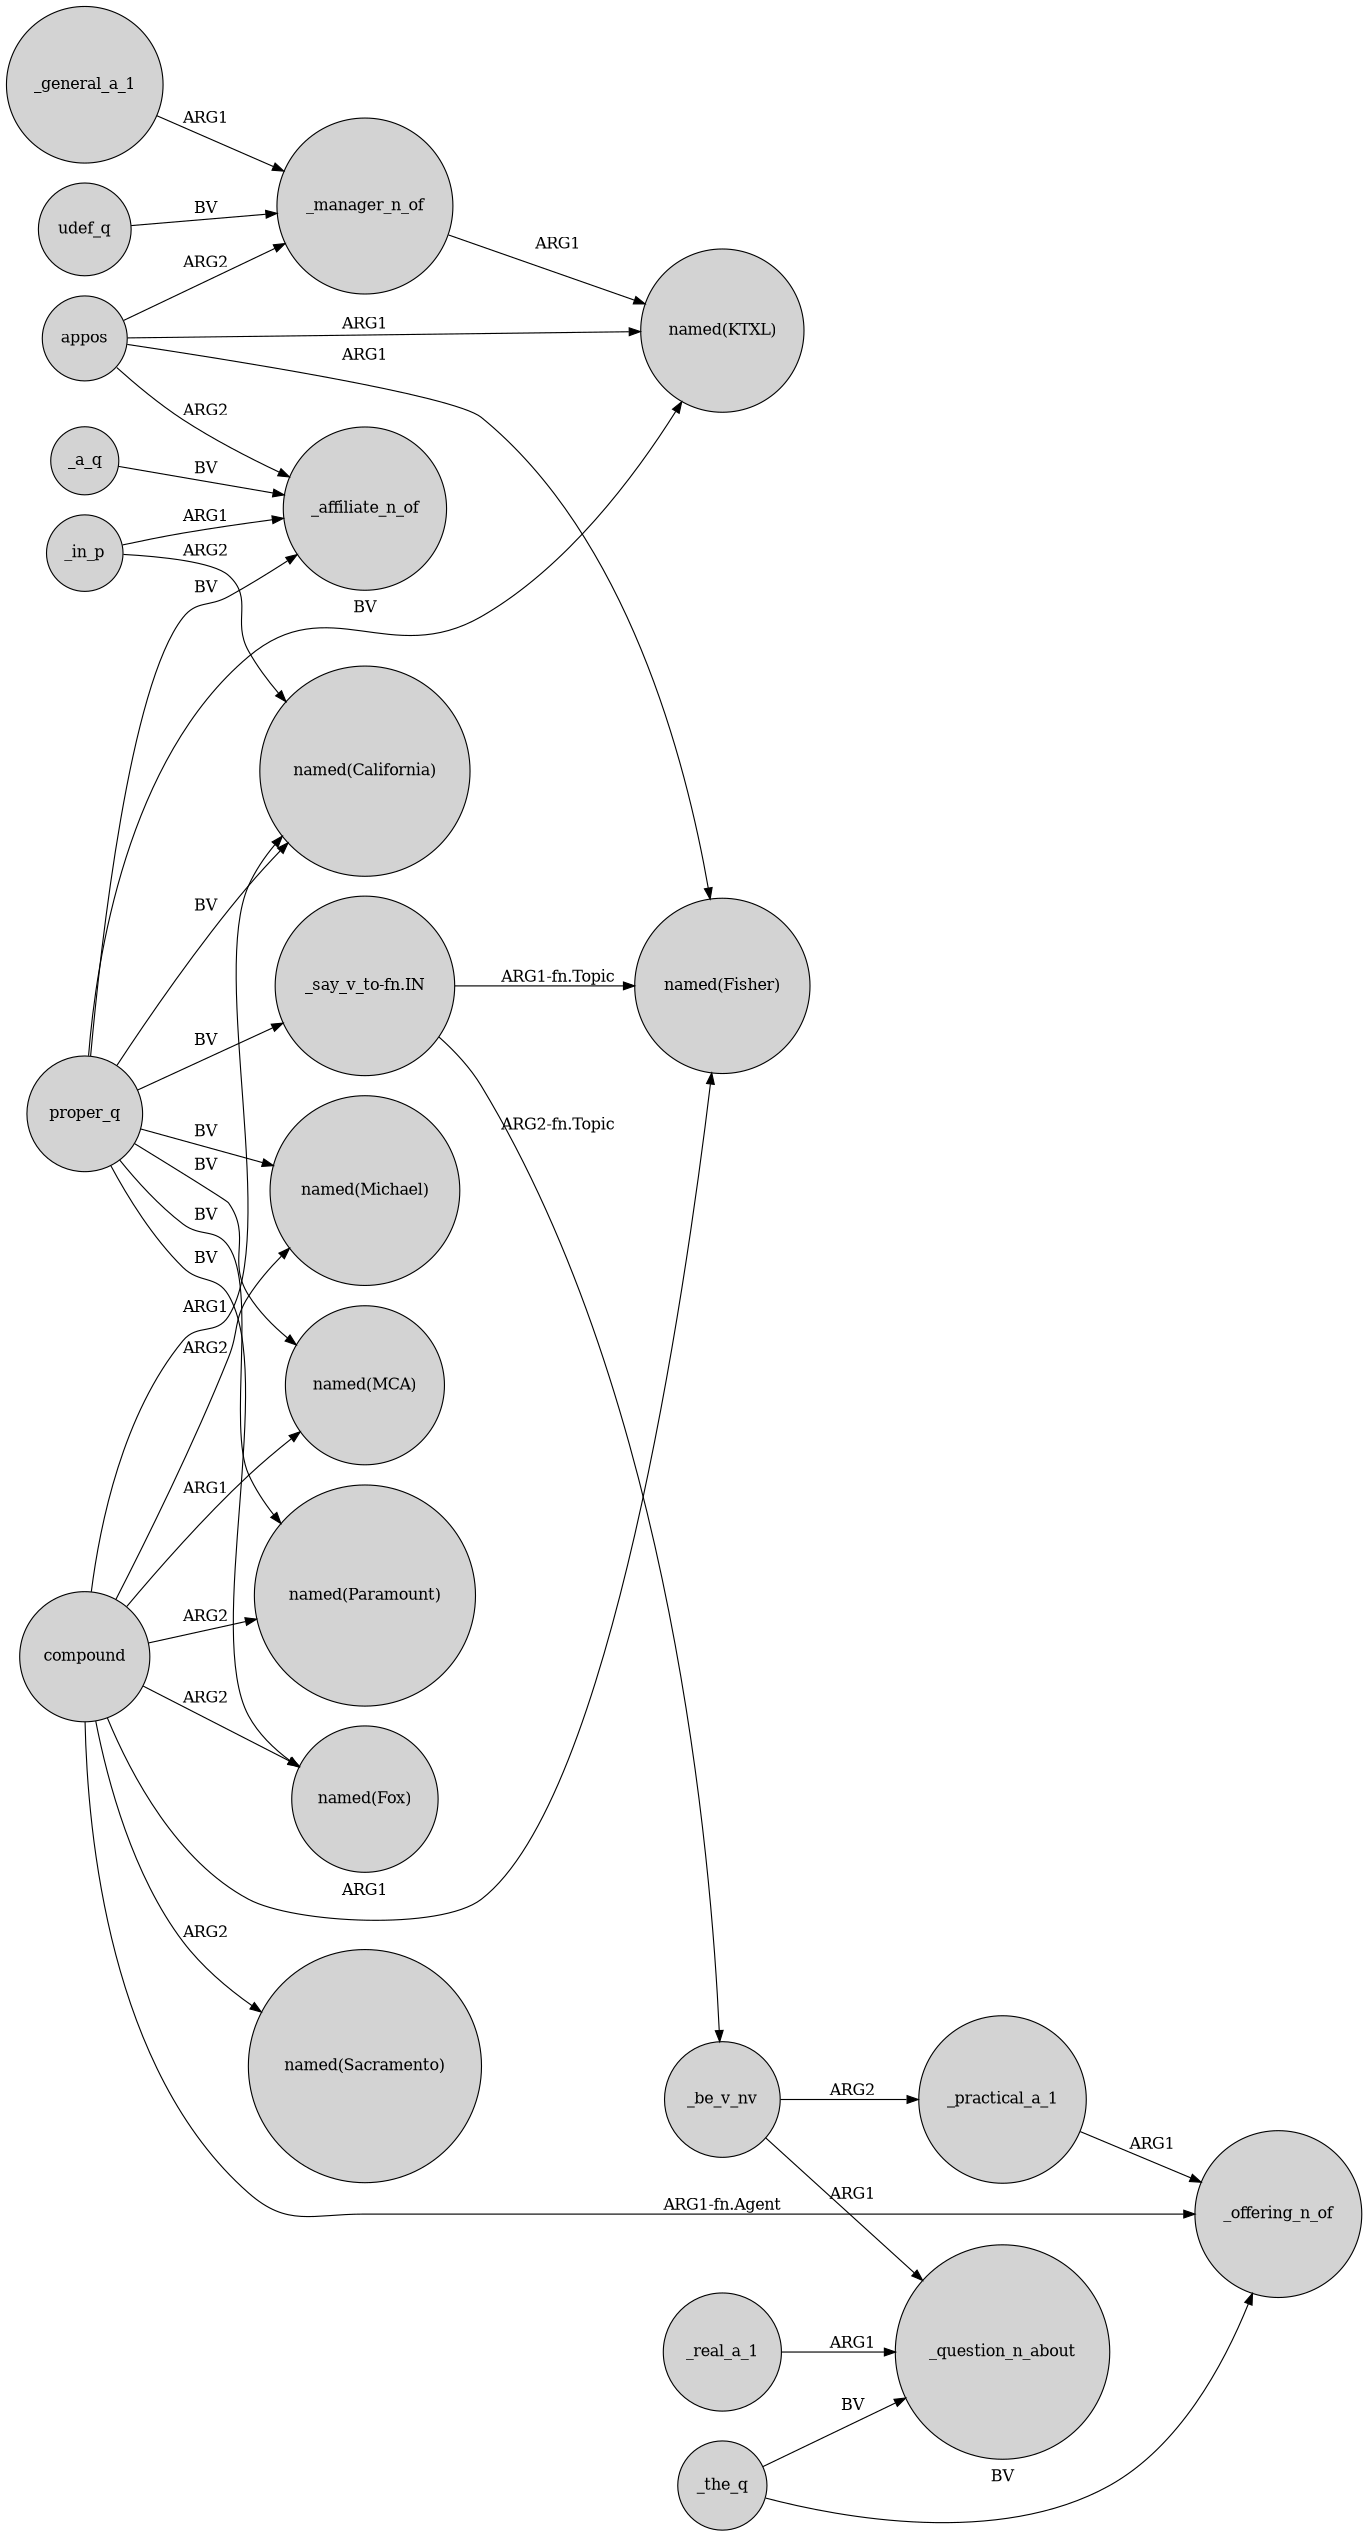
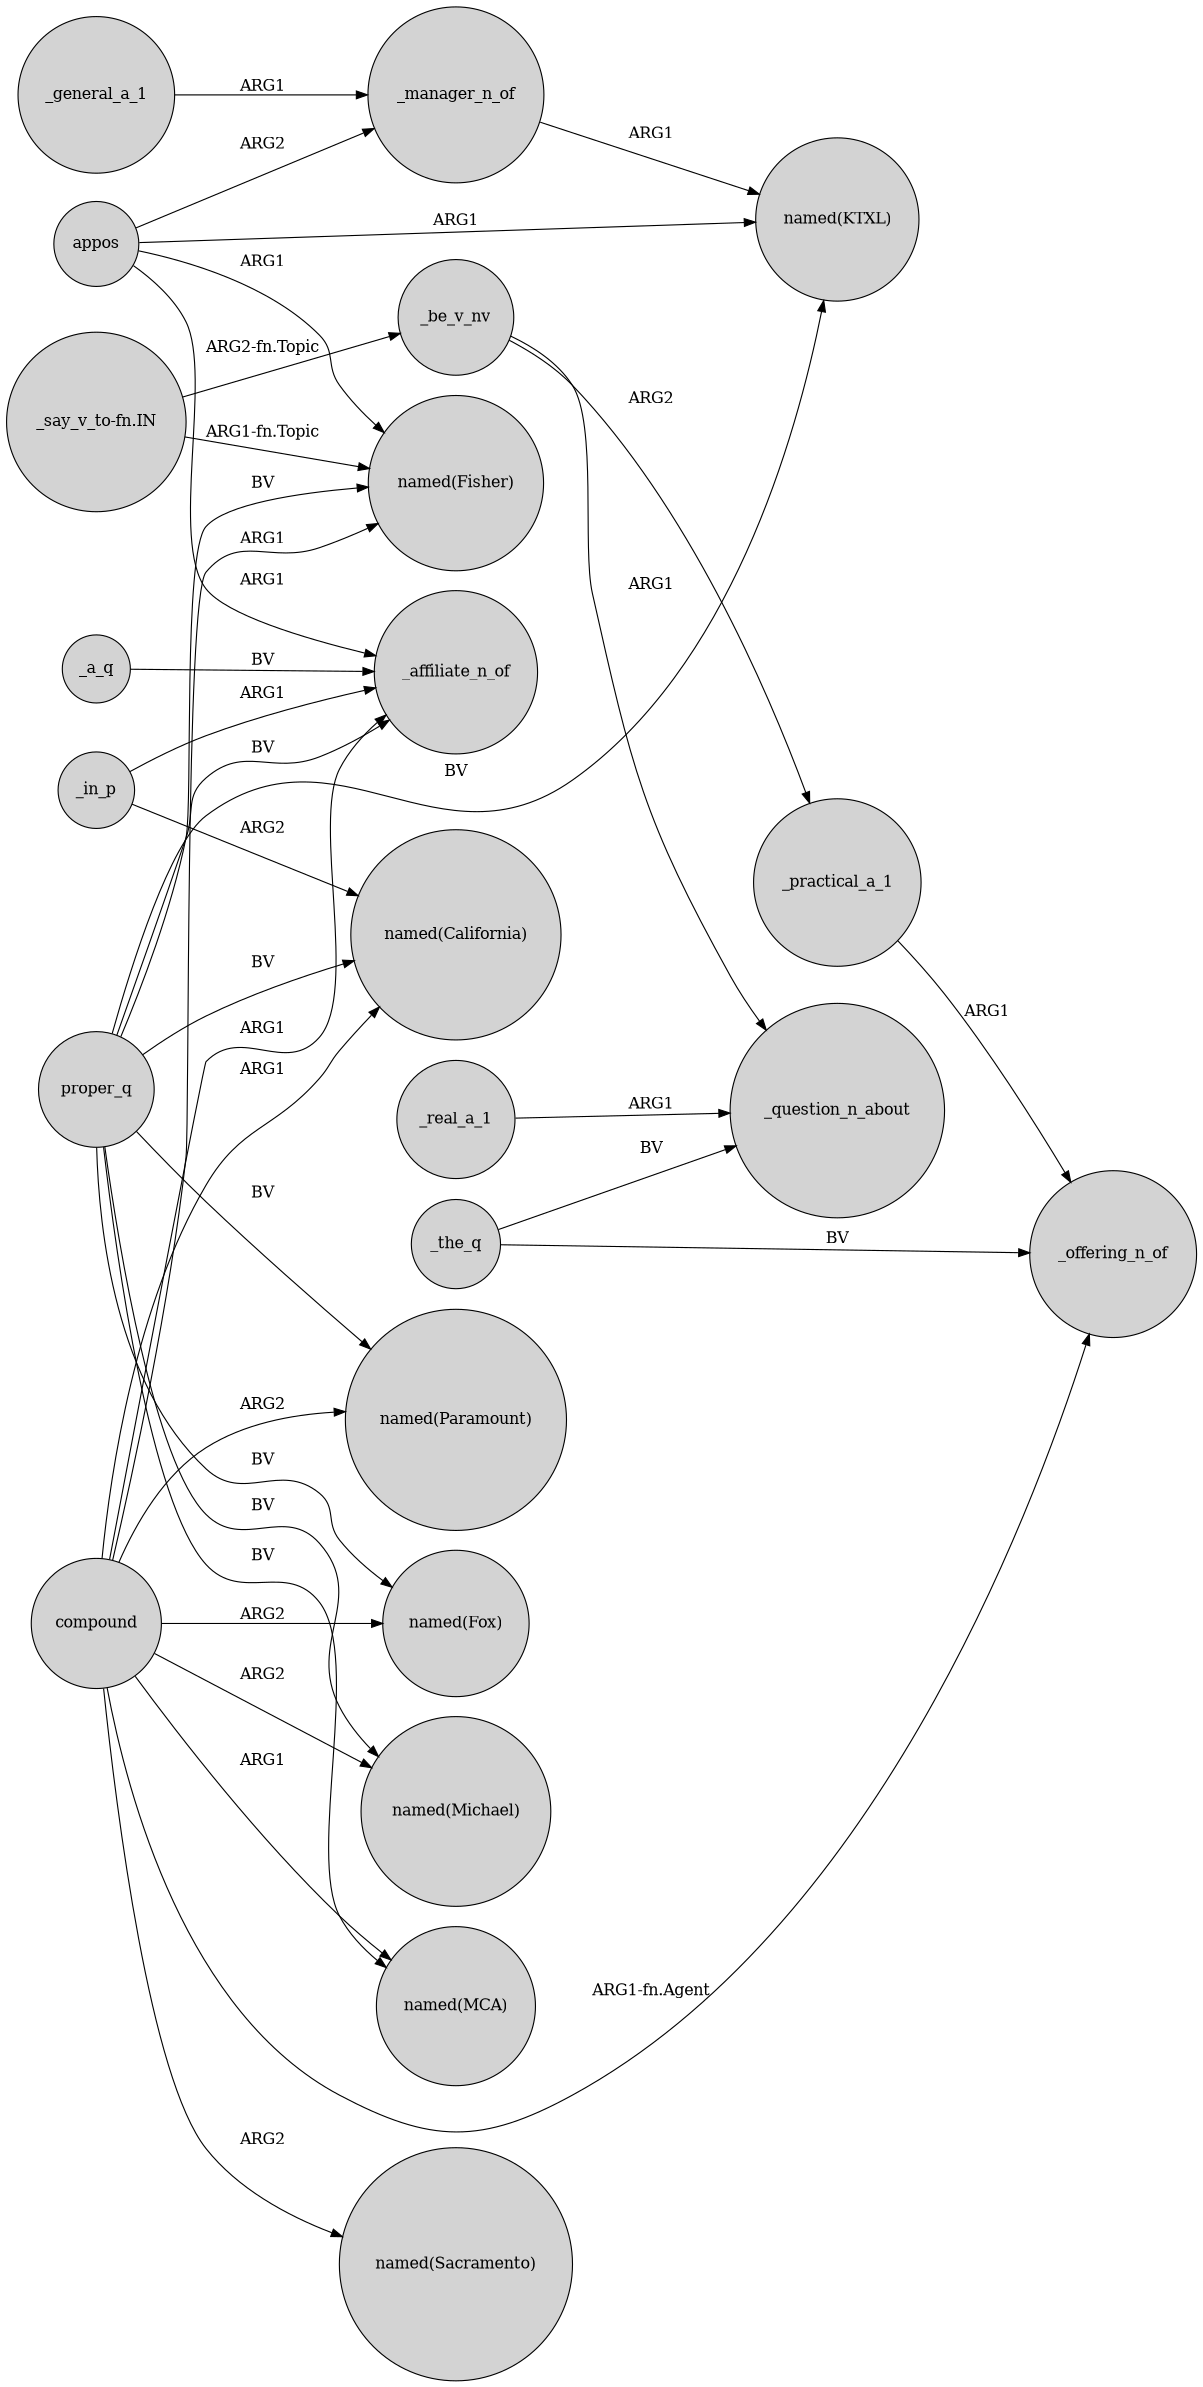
(85, 229) -> none
(206, 411) -> (263, 581)
(205, 1059) -> (194, 588)
none -> (200, 1087)
